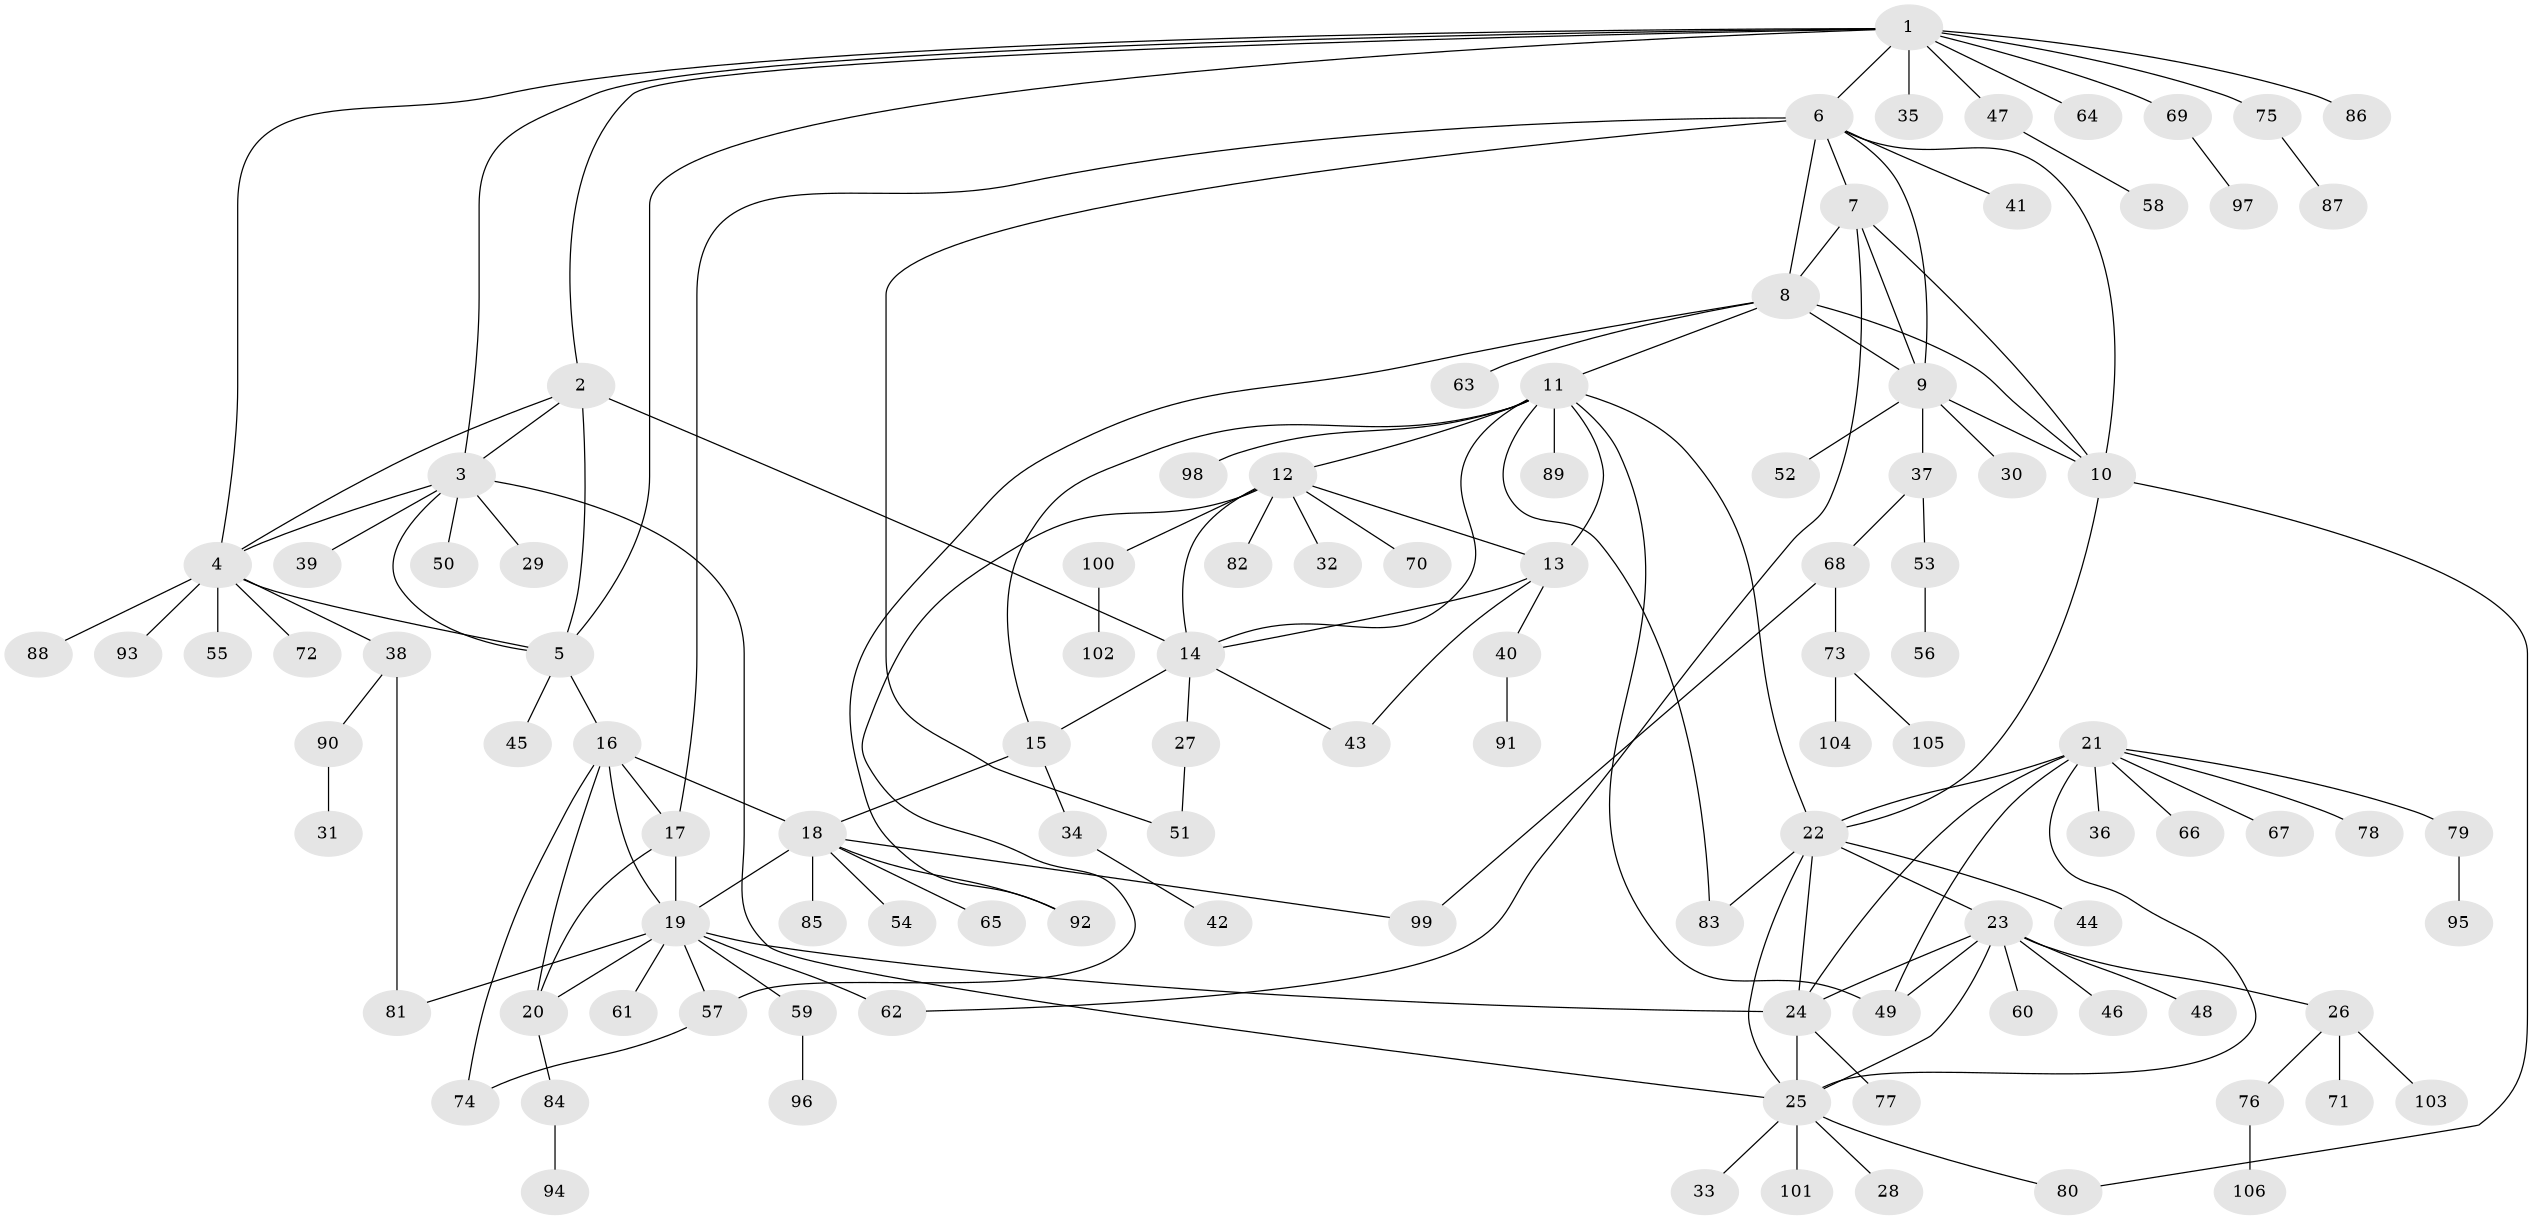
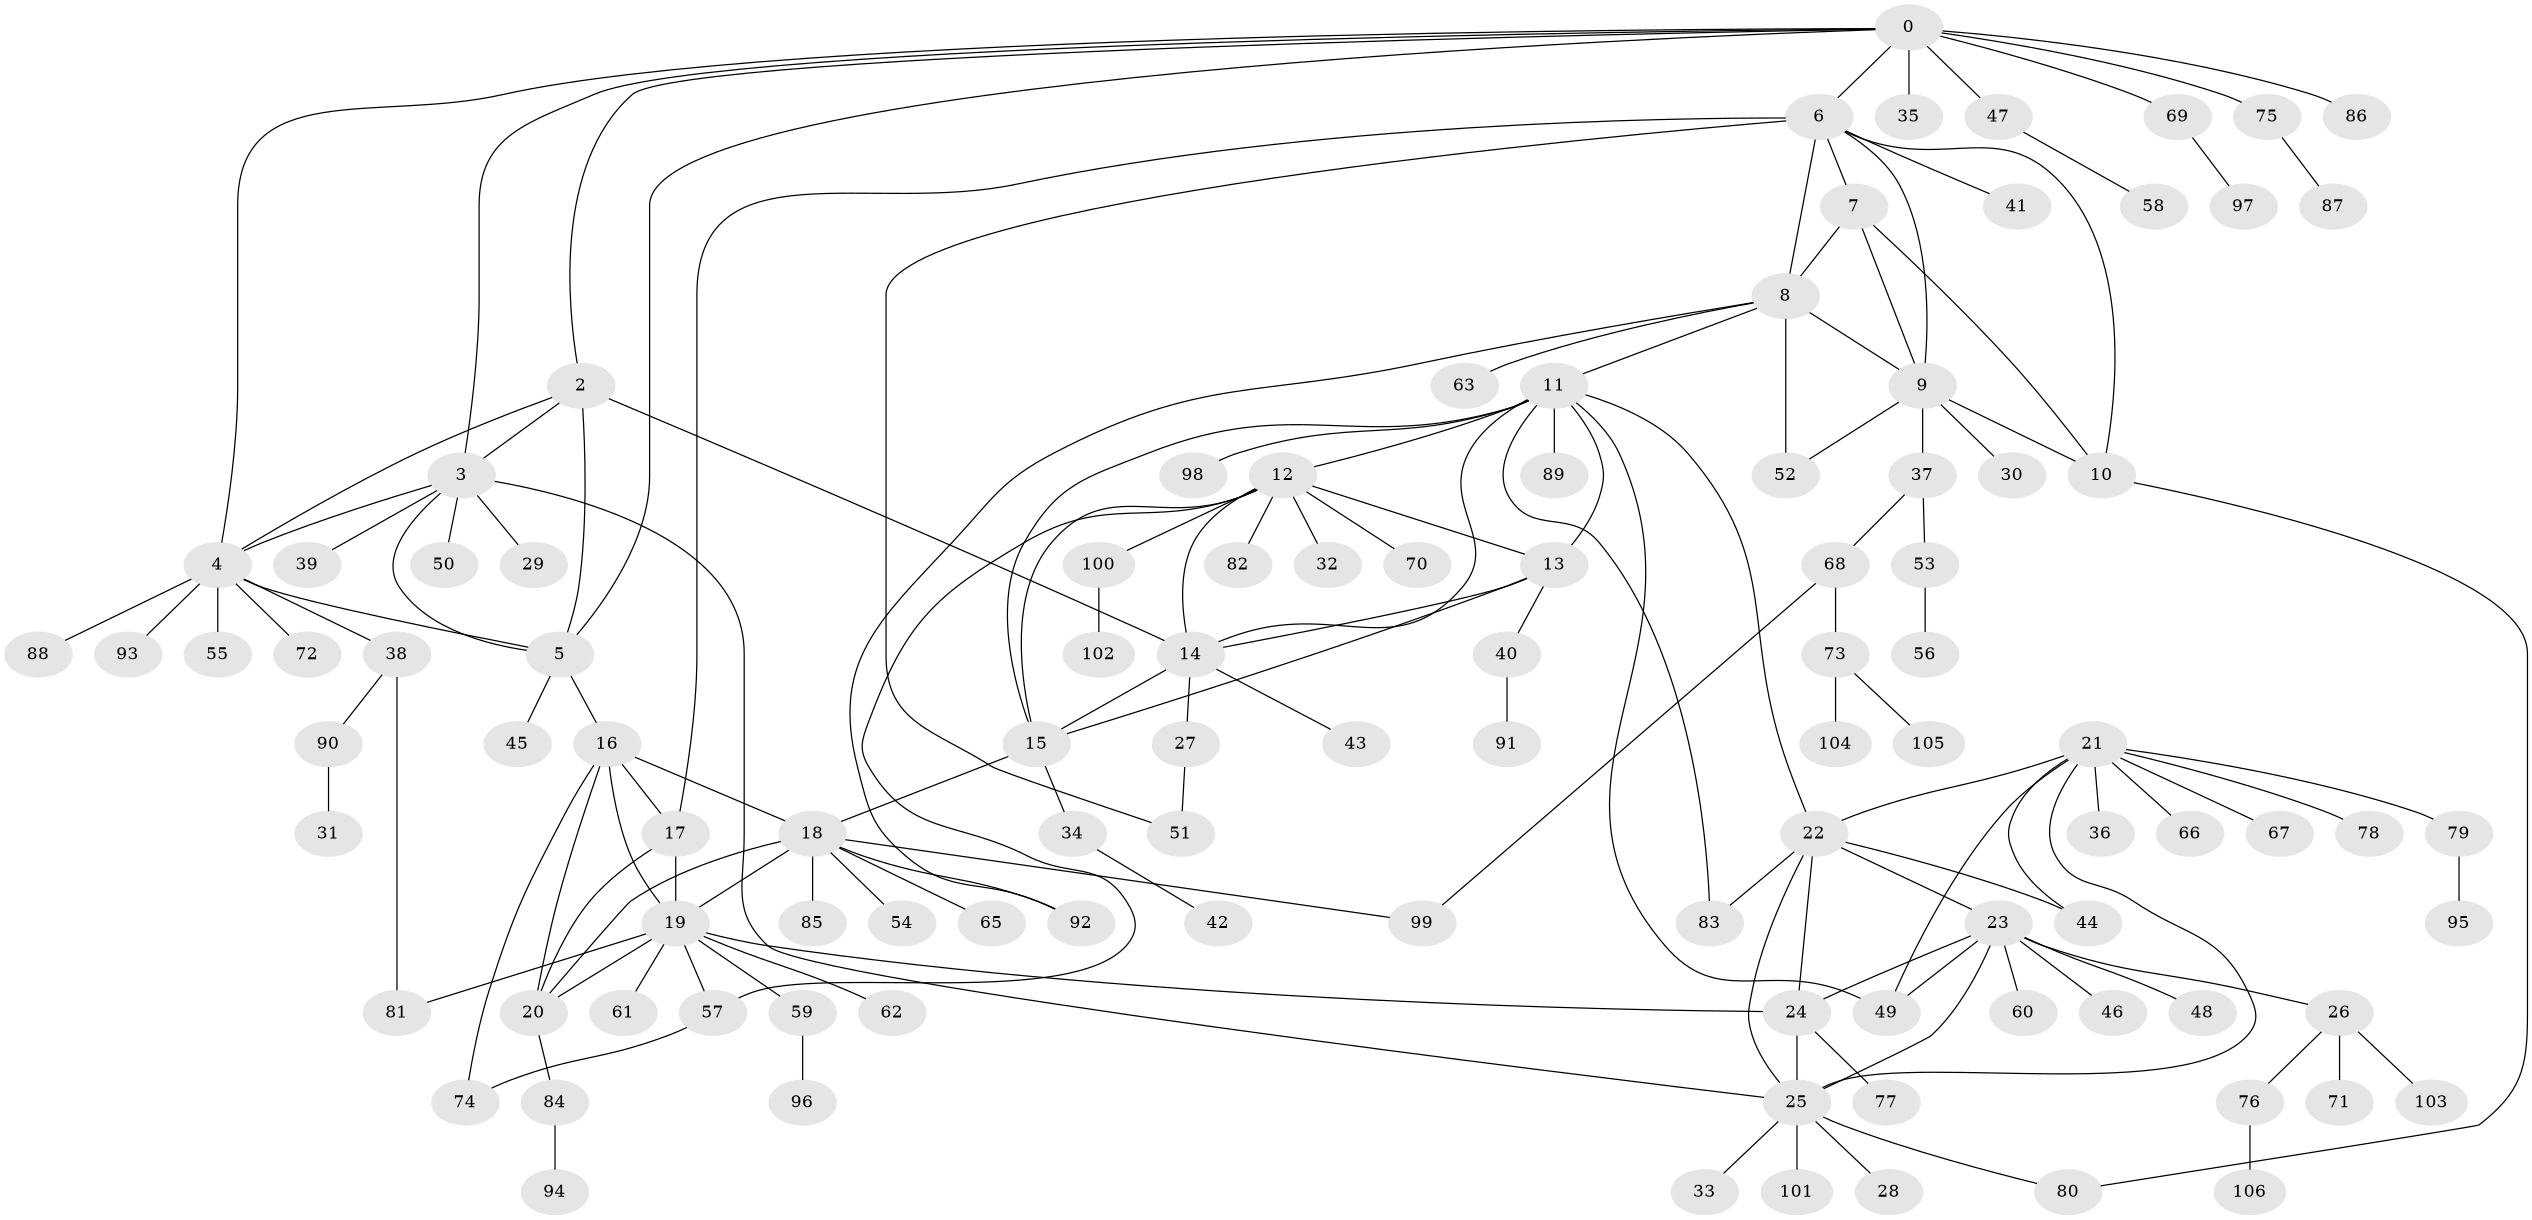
(1909, 27) -> (1909, 27)
(2088, 117) -> none
(1961, 360) -> (1786, 386)
none -> (1056, 538)
(1446, 647) -> (1298, 659)
(2023, 706) -> none
(1563, 830) -> none
(1926, 848) -> (2009, 832)
none -> (642, 894)
